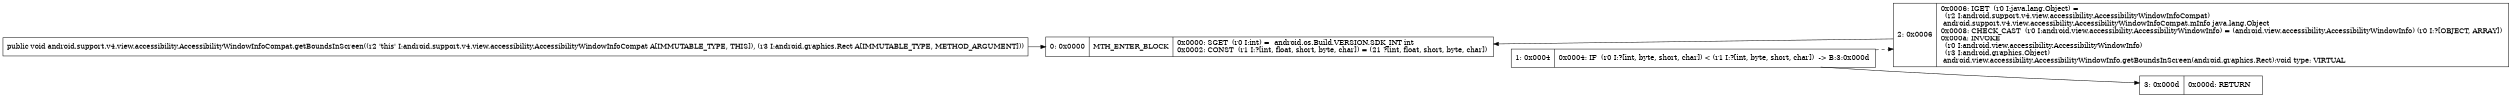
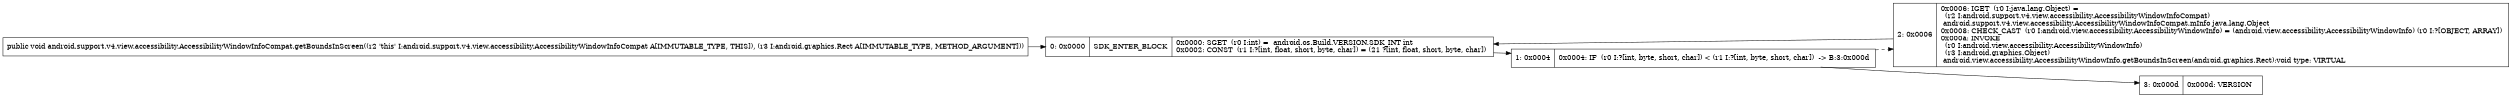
(1131, 47) -> (1131, 47)
none -> (1500, 53)
(2223, 85) -> (2223, 85)
